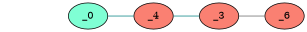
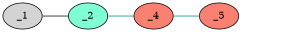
none -> (23, 16)
(88, 16) -> (88, 16)
(219, 16) -> (219, 16)
(285, 16) -> none
